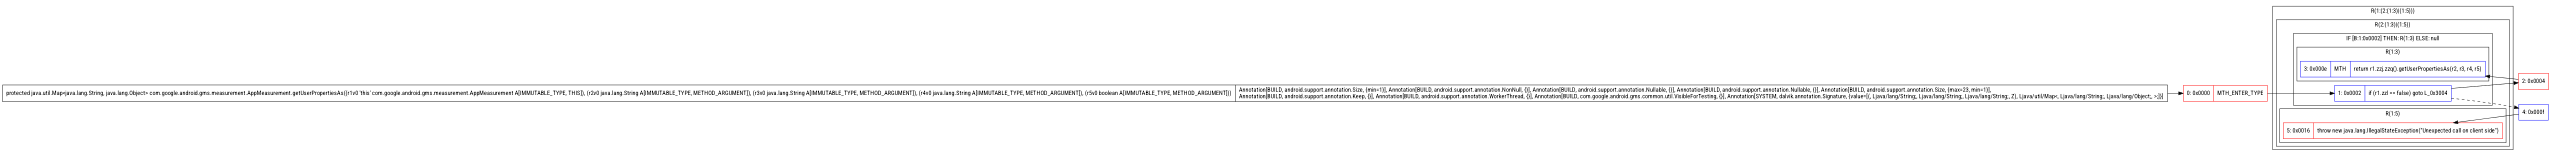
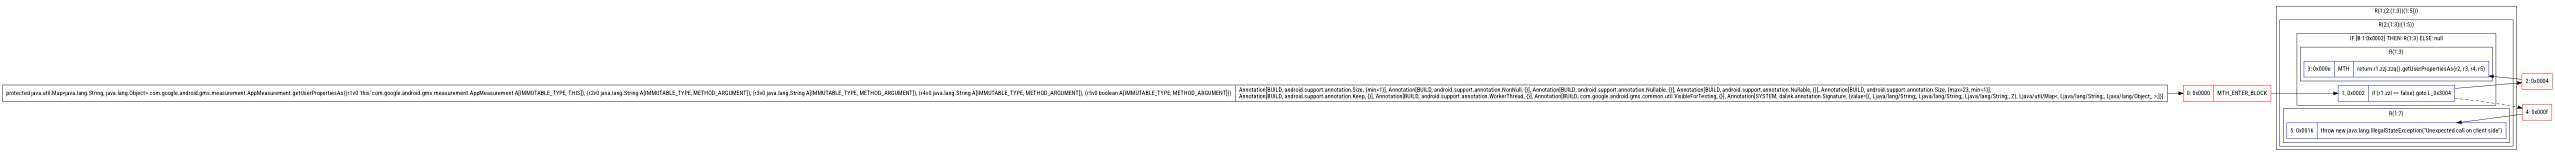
(2241, 93) -> (2242, 93)
(2534, 112) -> (2537, 112)
(2393, 114) -> (2396, 114)
(2393, 131) -> (2396, 131)
